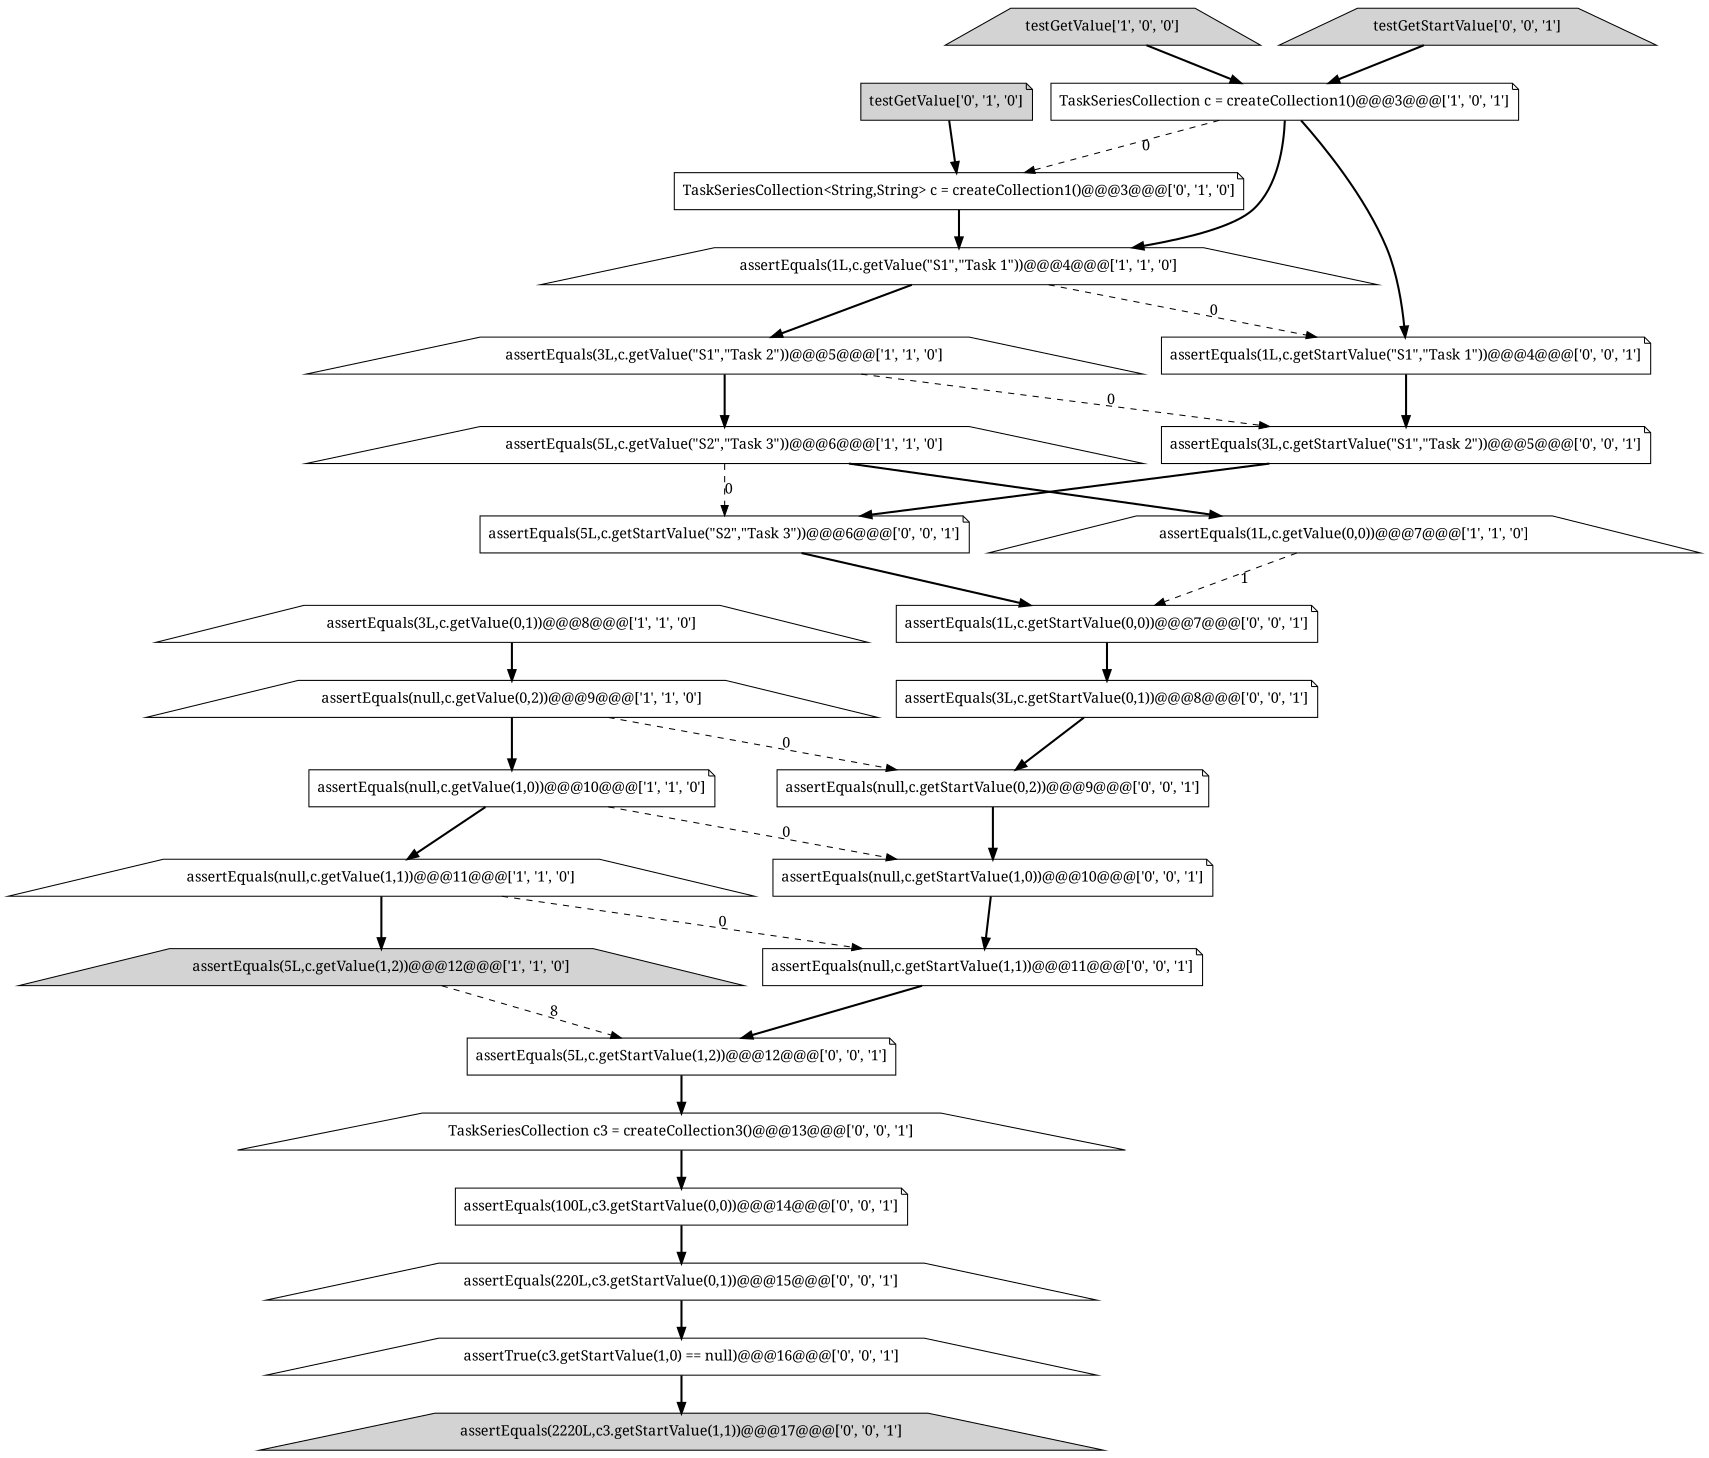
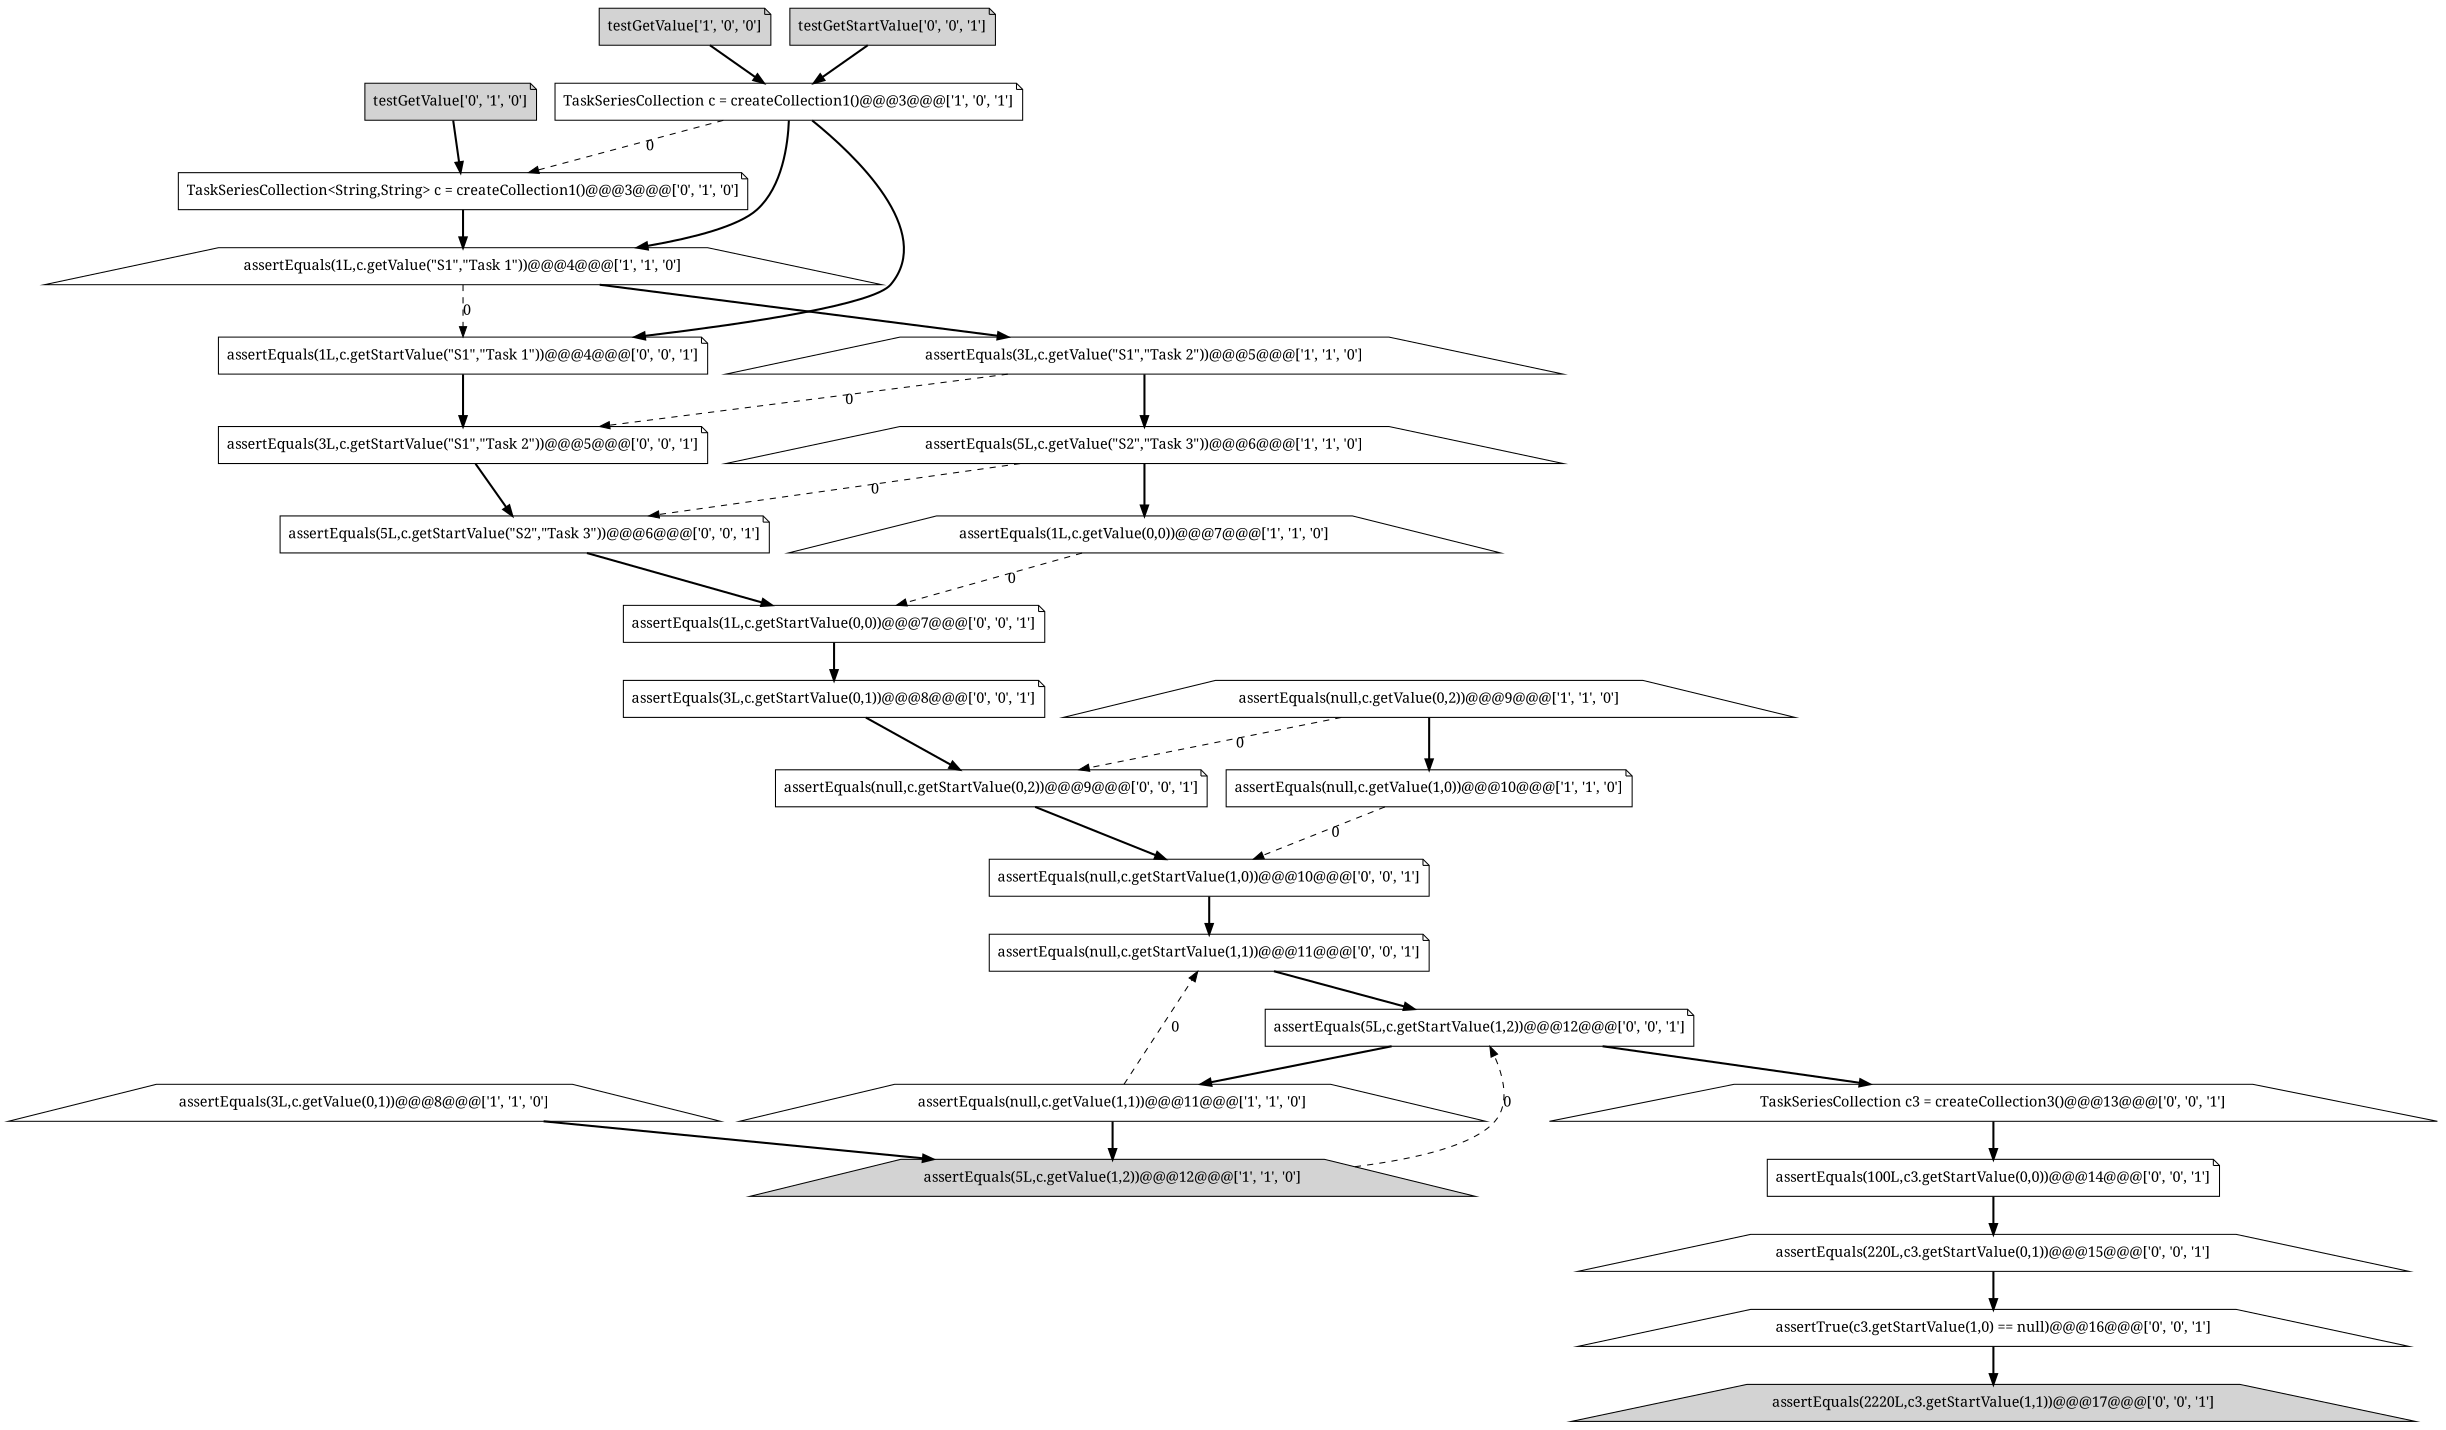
(1103, 27) -> (685, 27)
(1468, 27) -> (893, 27)
(1245, 579) -> (1012, 579)
(512, 656) -> (733, 1140)
(451, 830) -> (1301, 1064)
(554, 1012) -> (1507, 1103)
